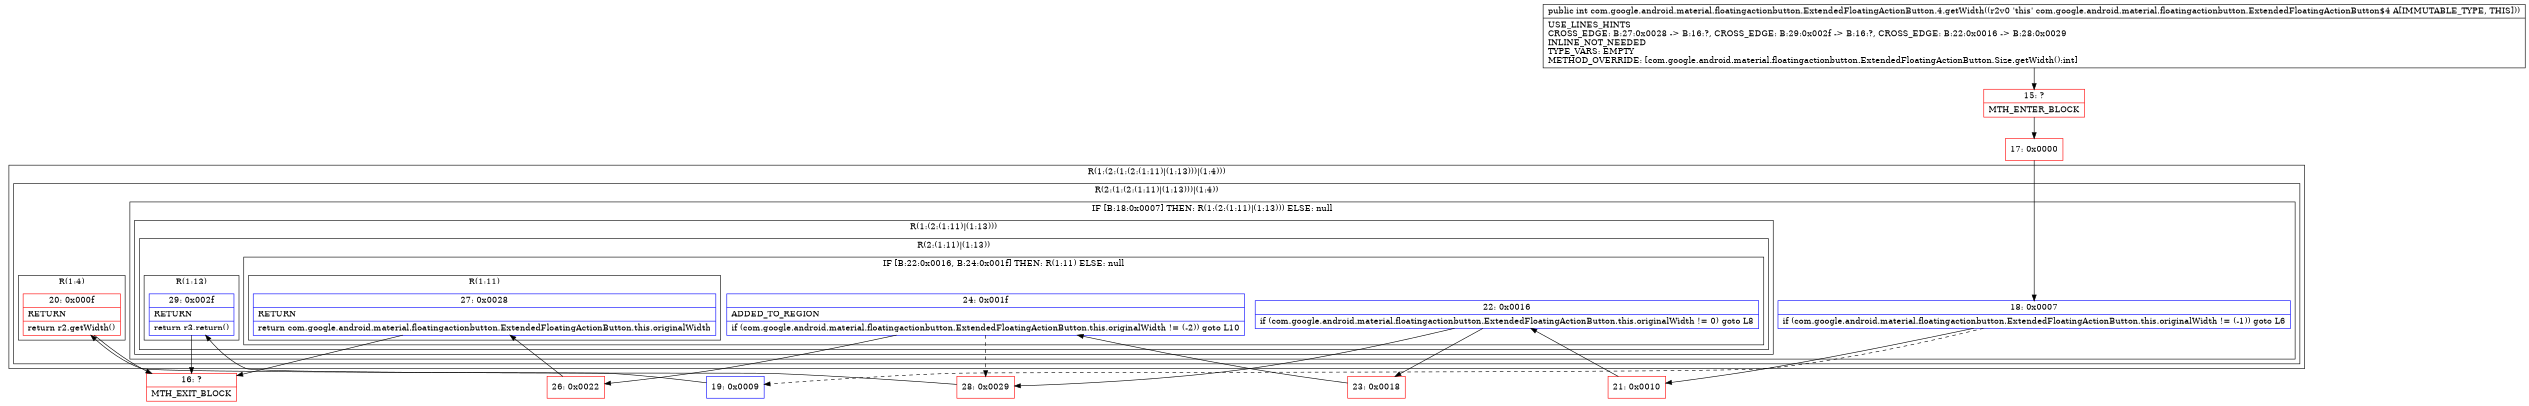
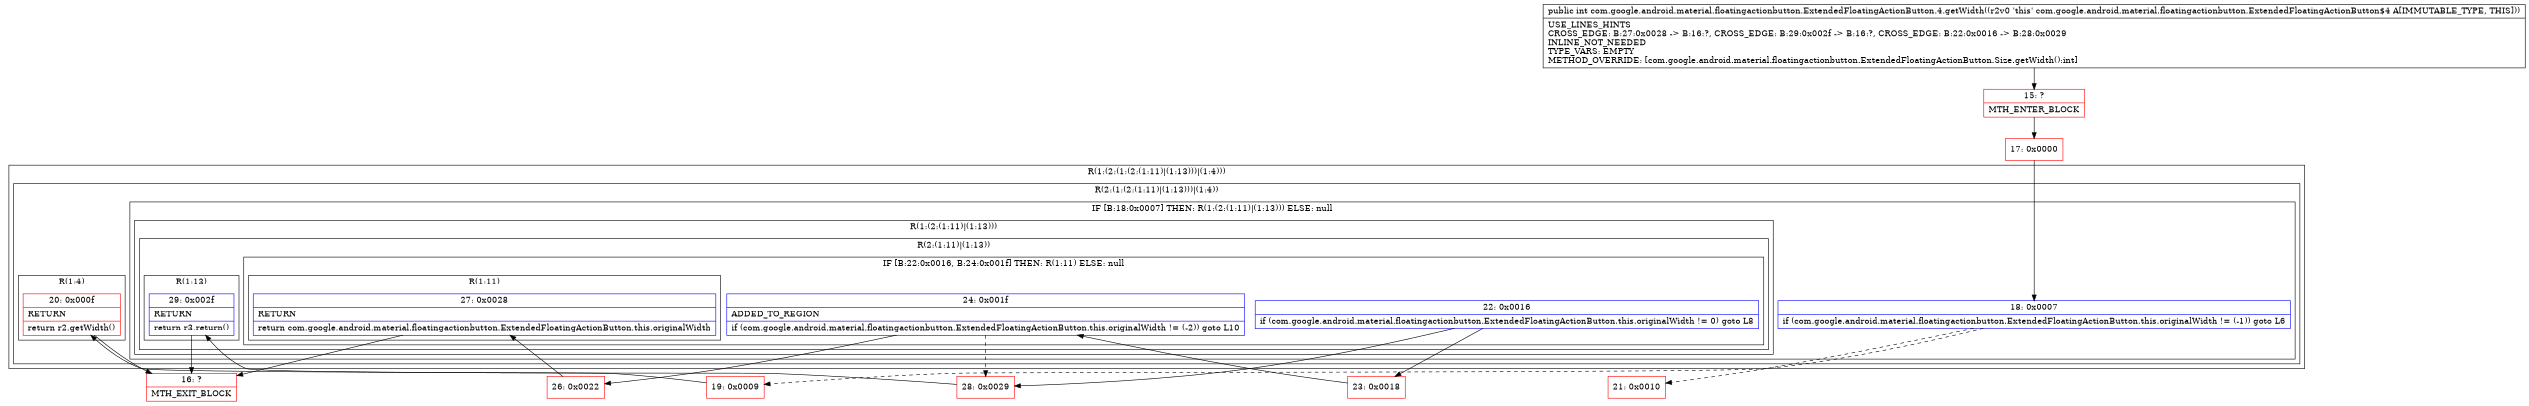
(1883, 347) -> (1883, 347)
(1577, 354) -> none
(735, 387) -> (735, 387)
